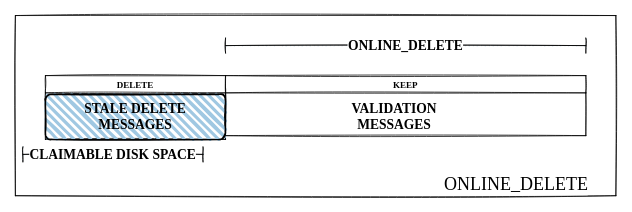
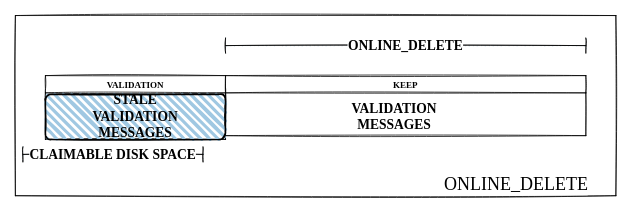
(135, 84) -> (135, 84)
(135, 117) -> (135, 117)
